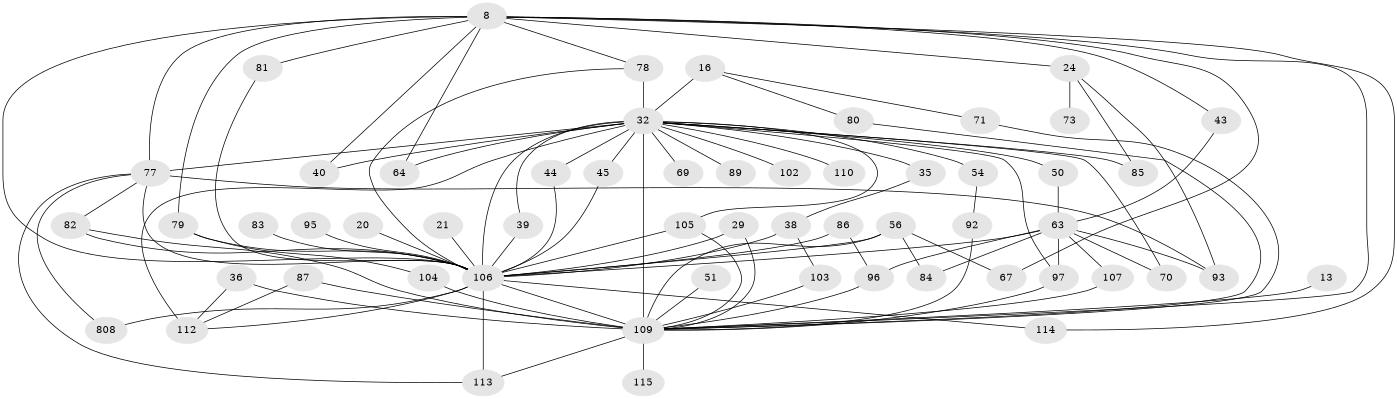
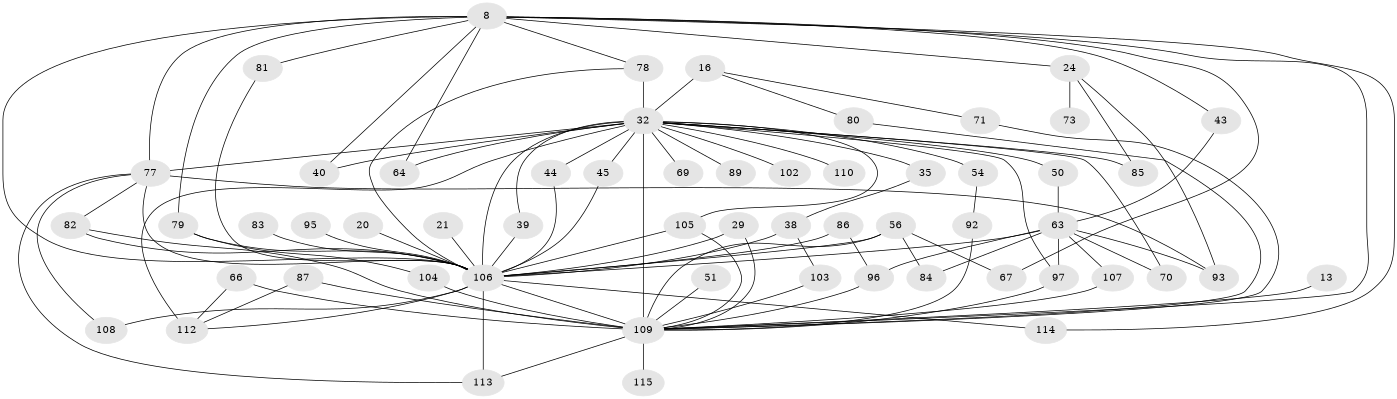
(237, 278) -> (237, 278)
(106, 330) -> (106, 330)
